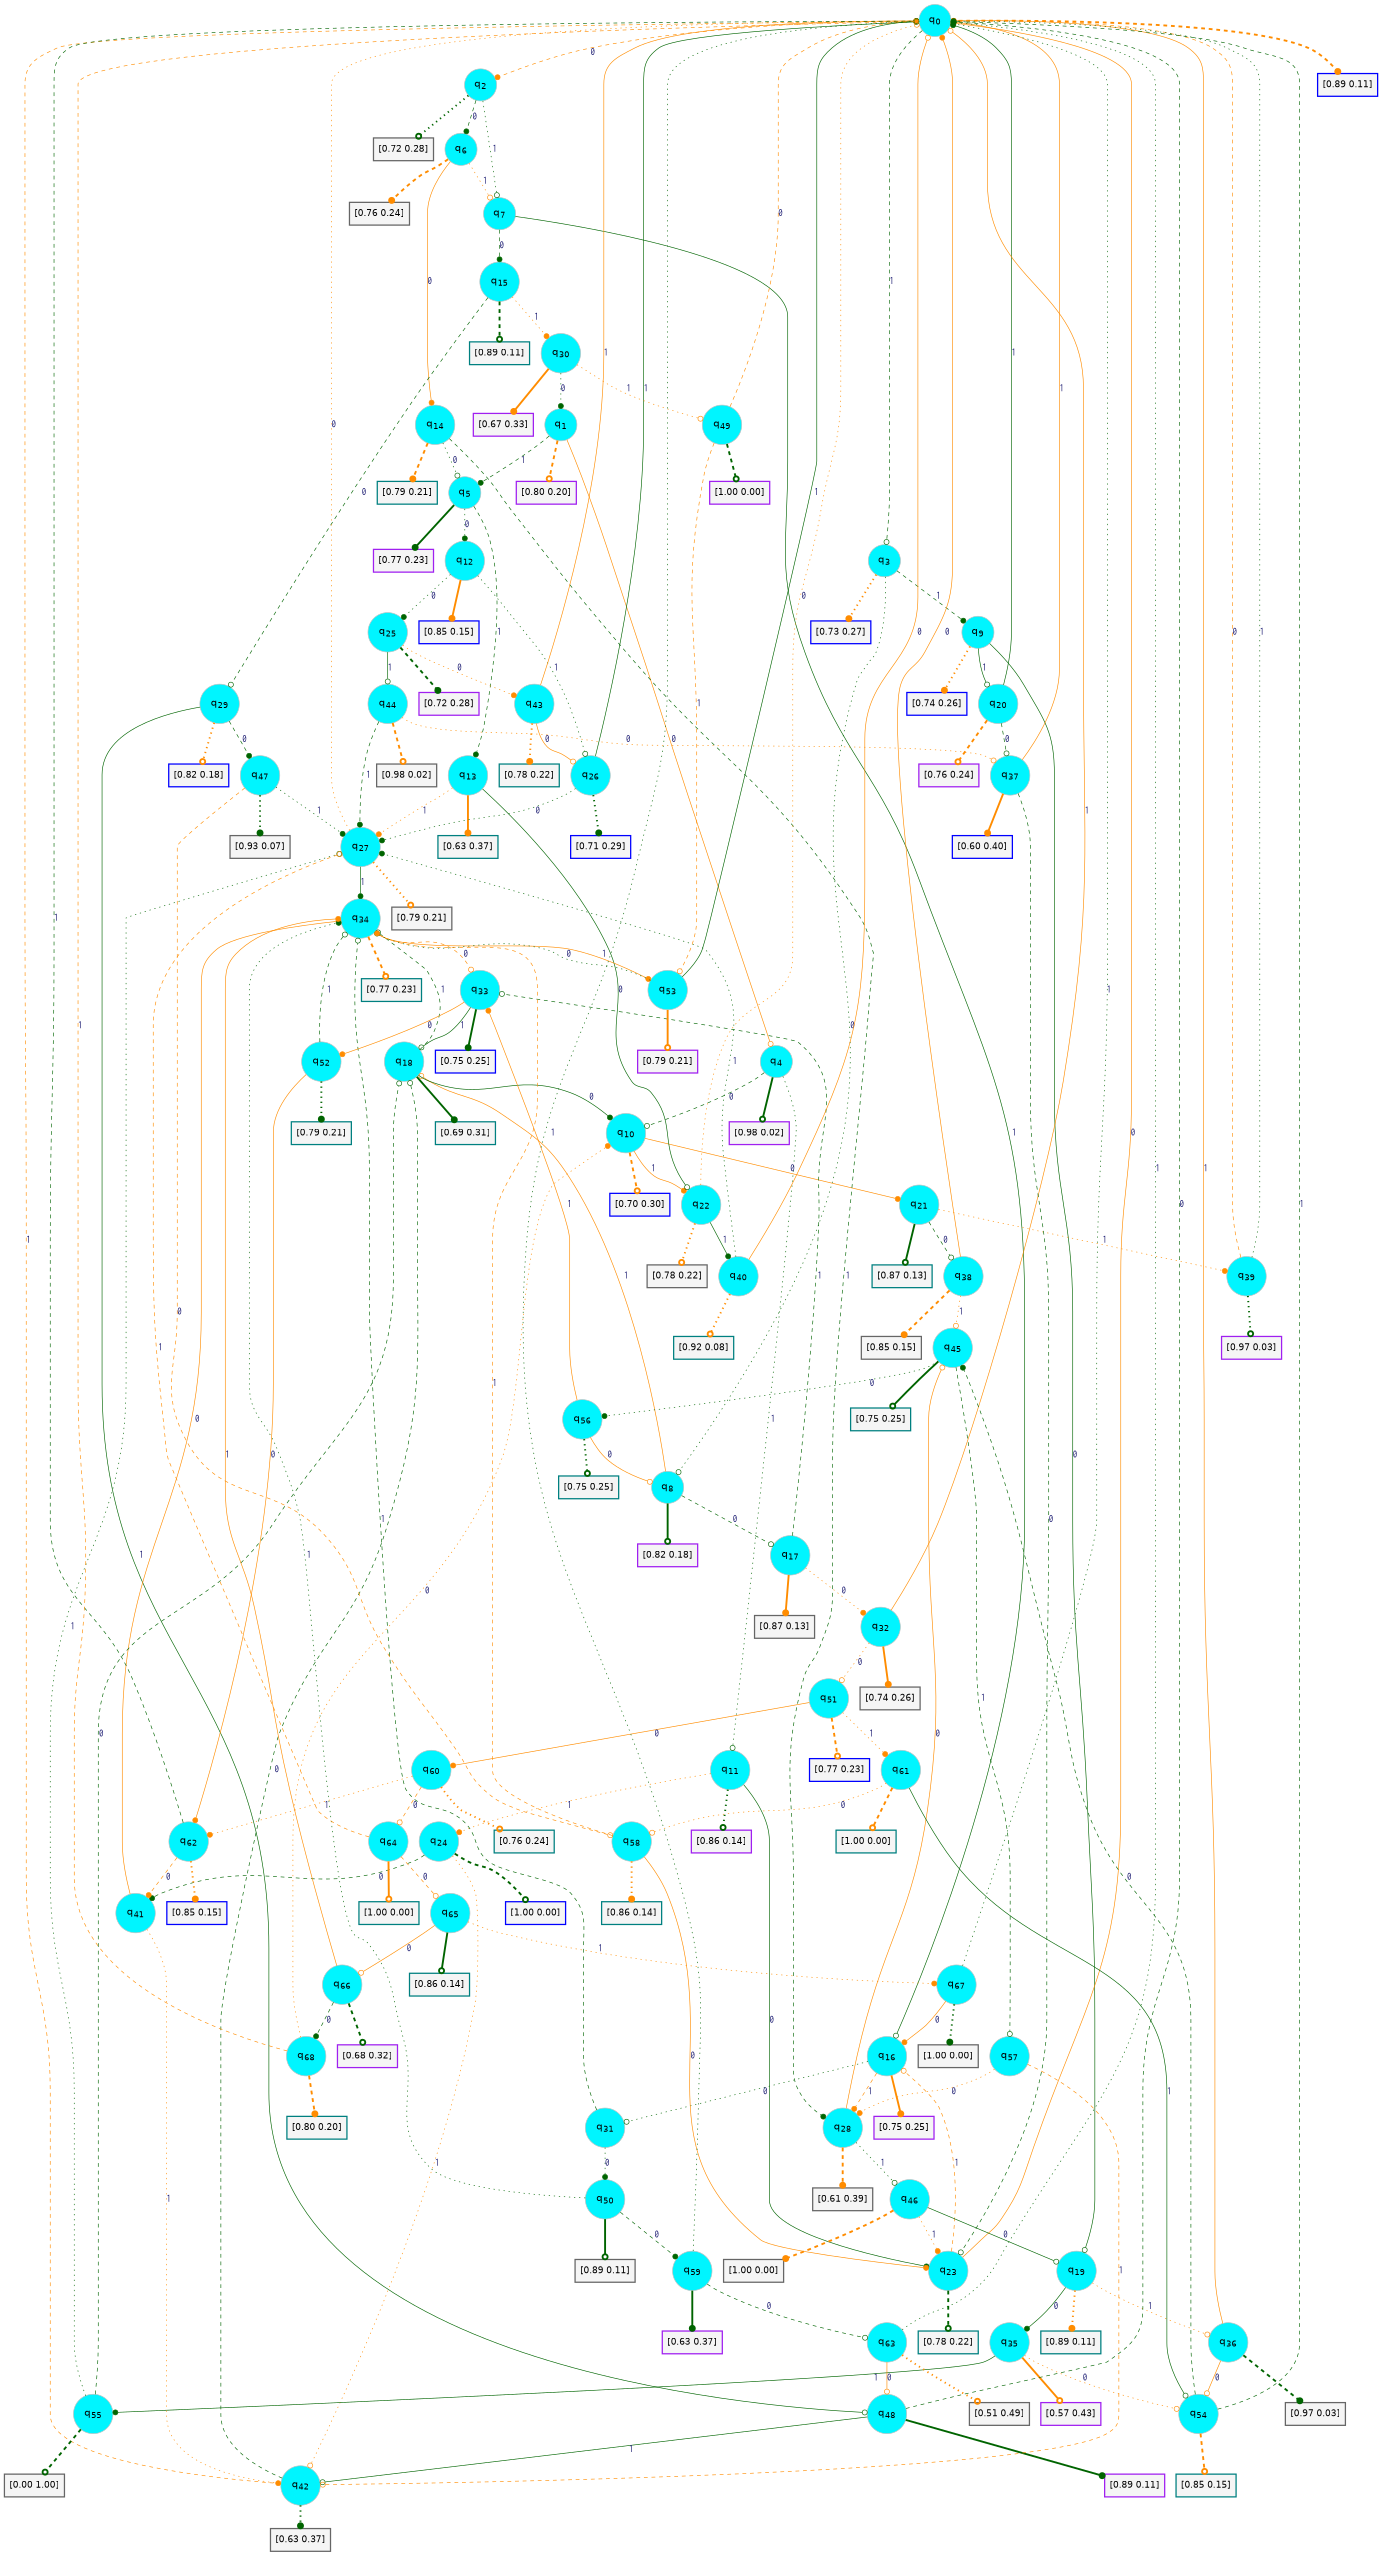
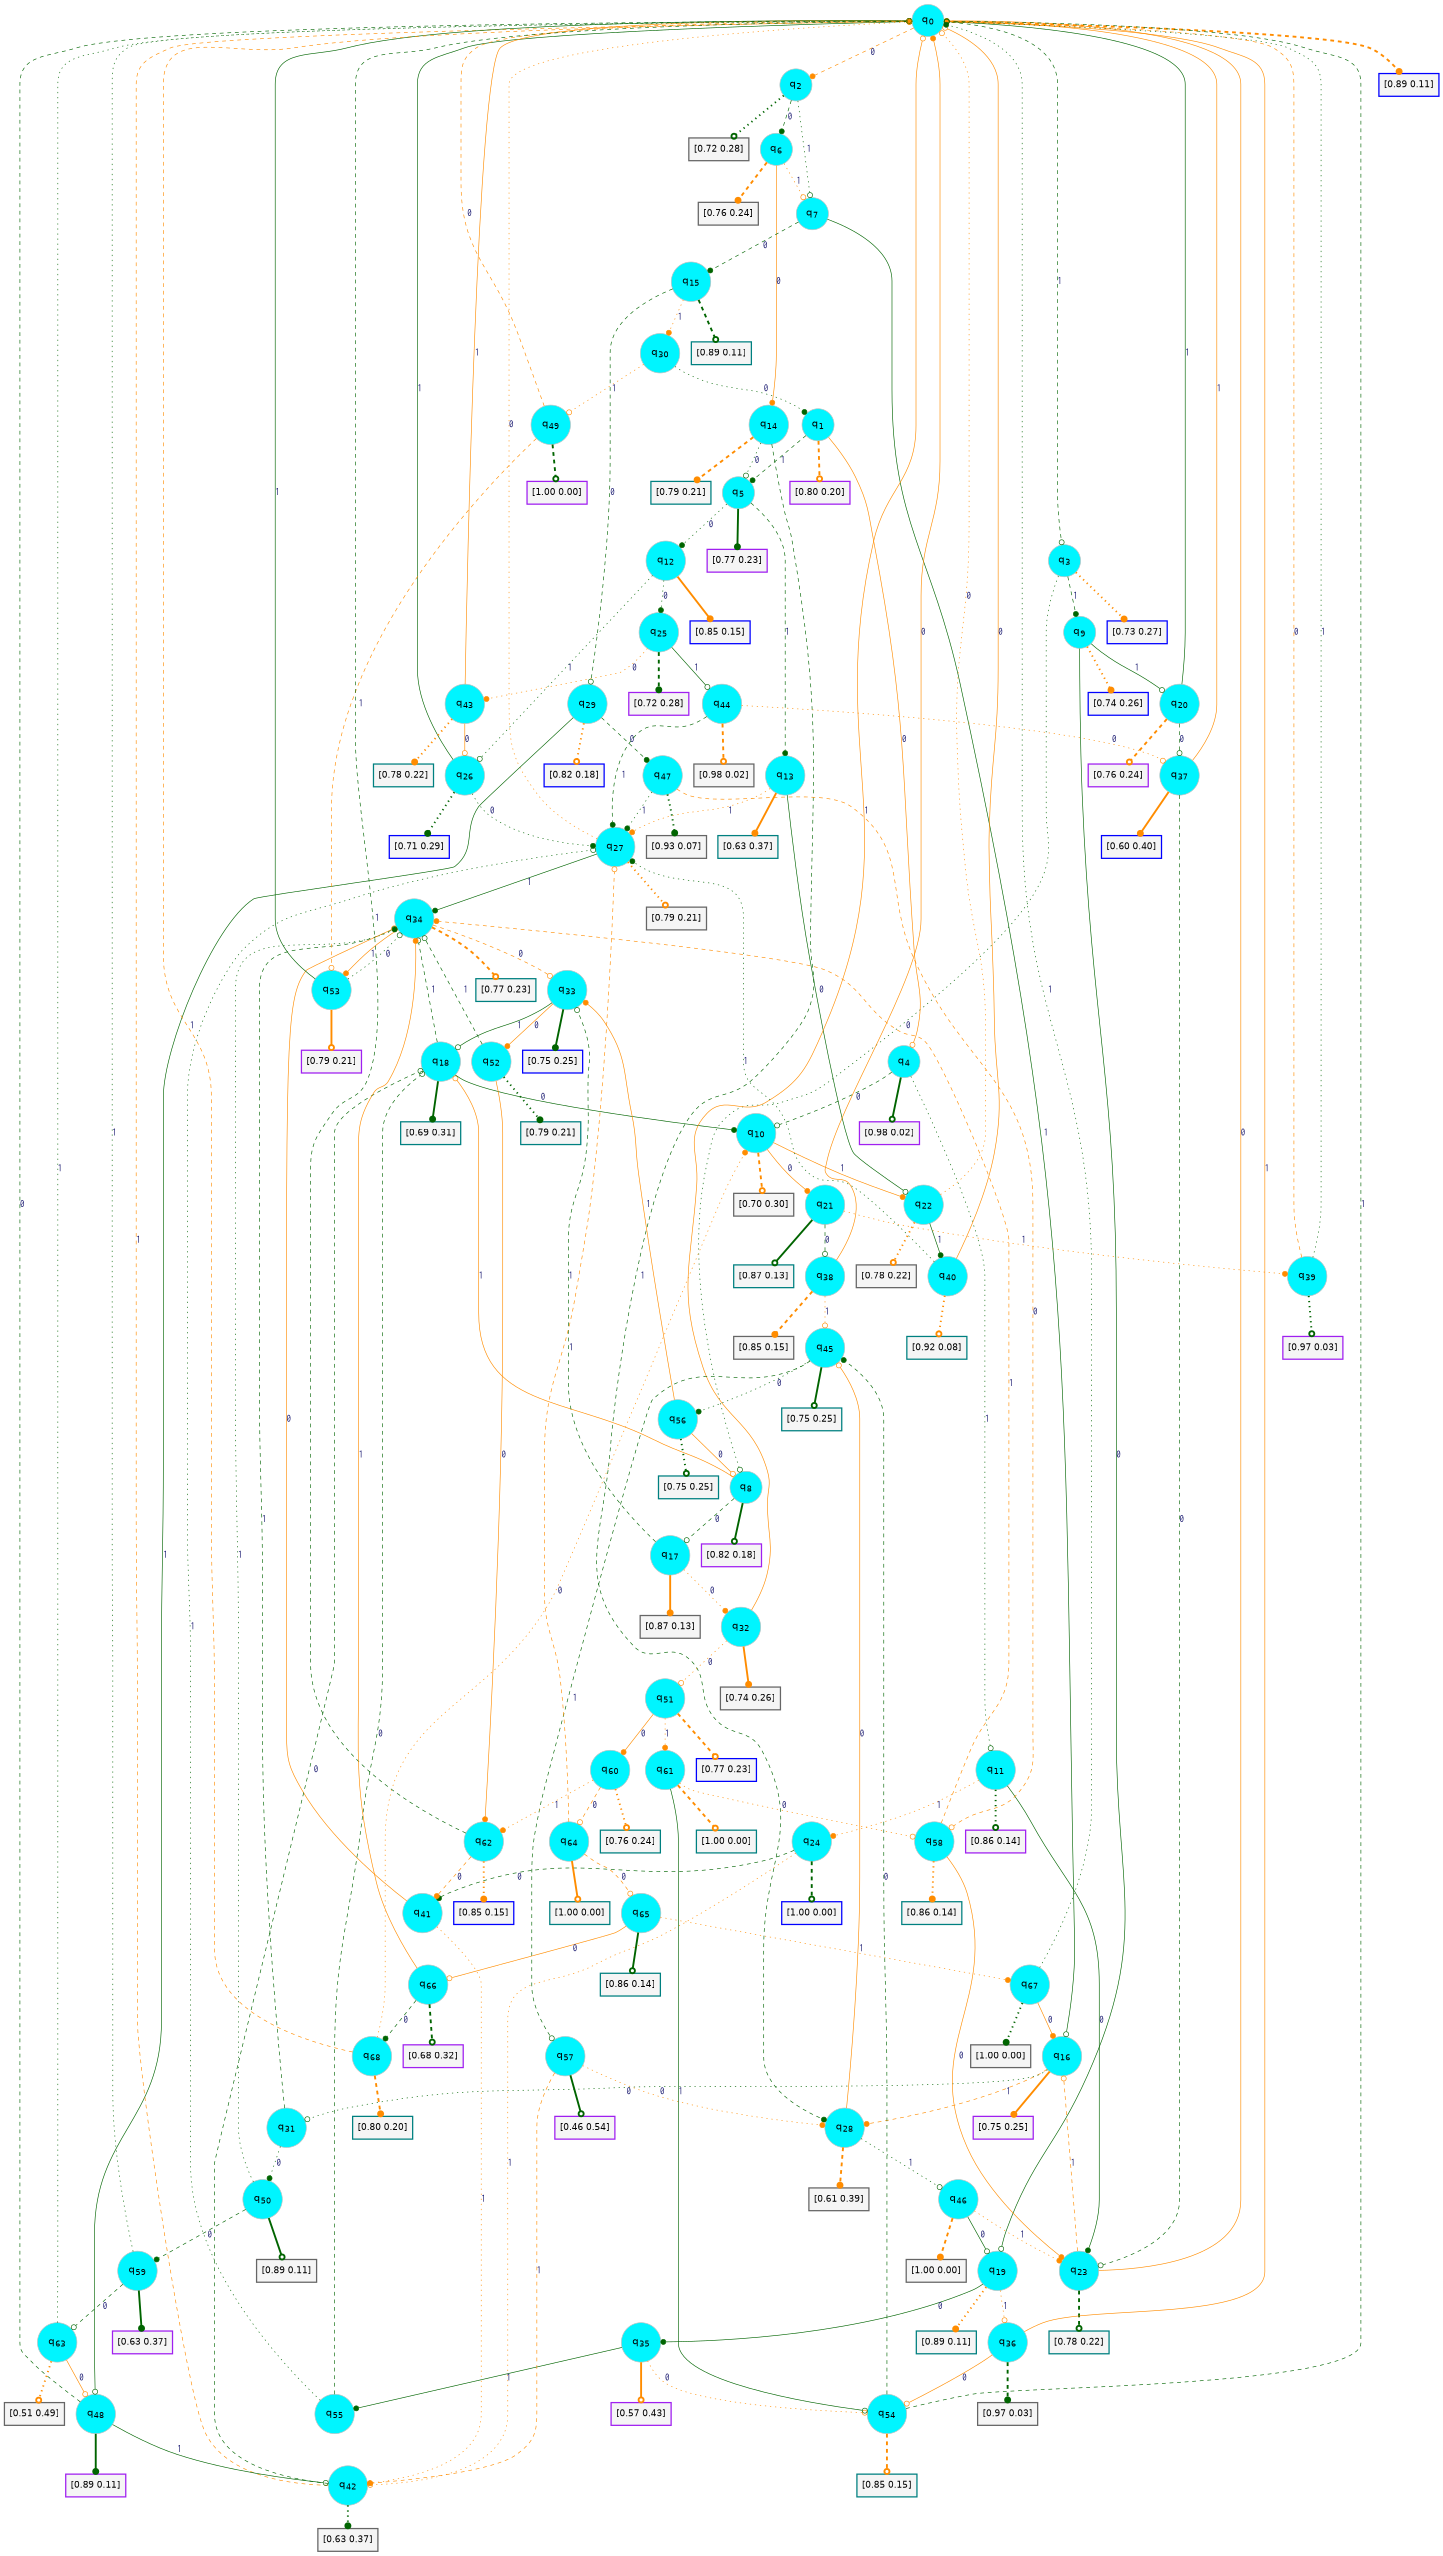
(503, 425) -> none
(640, 1205) -> (764, 1205)
none -> (585, 2128)
(34, 2485) -> none
